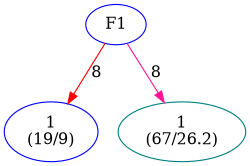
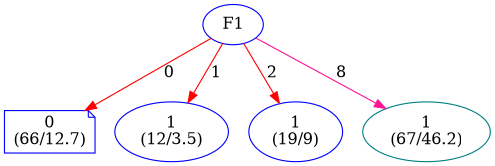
(97, 73) -> (272, 73)
none -> (50, 132)
none -> (172, 132)
(182, 132) -> (427, 132)
